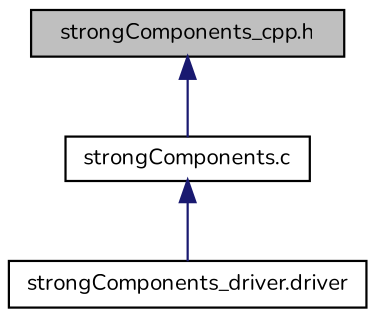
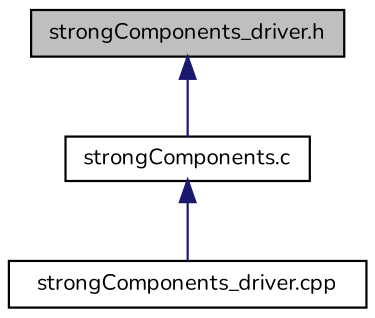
(188, 33) -> (188, 33)
(188, 284) -> (188, 284)
